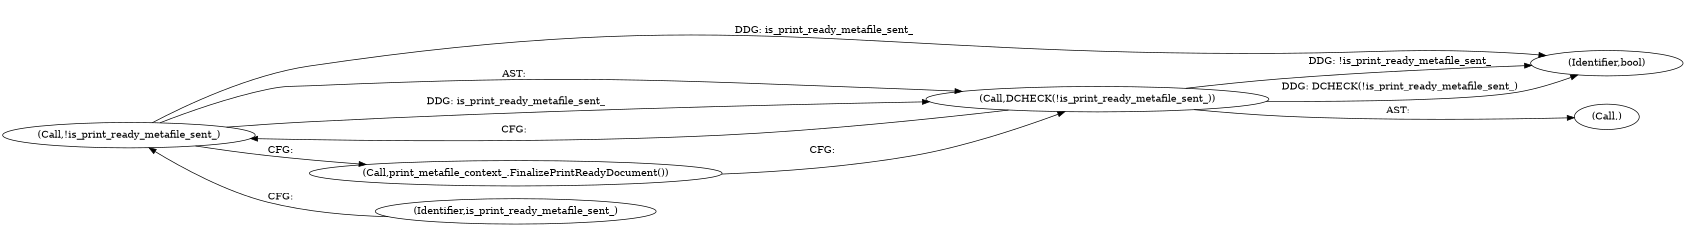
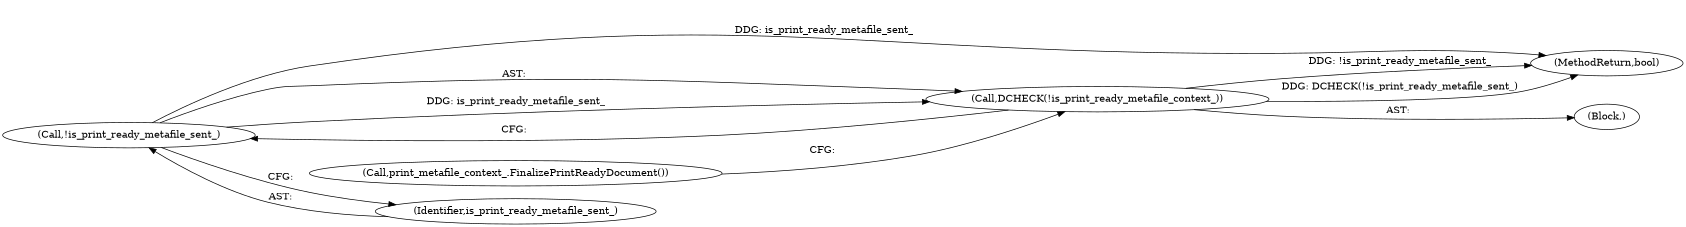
(1607, 63) -> (1607, 63)
(1097, 99) -> (1097, 99)
(1607, 117) -> (1607, 117)
(277, 157) -> (273, 184)
(282, 197) -> (282, 197)
